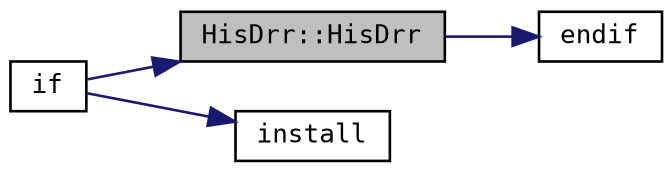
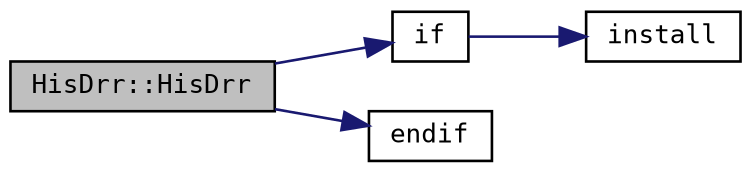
(120, 73) -> (320, 56)
